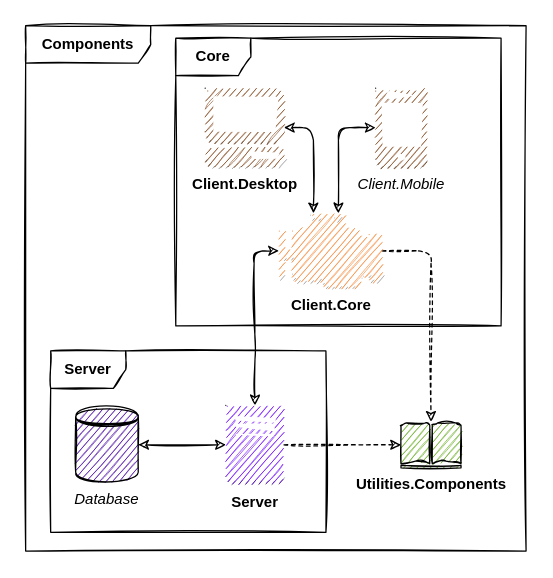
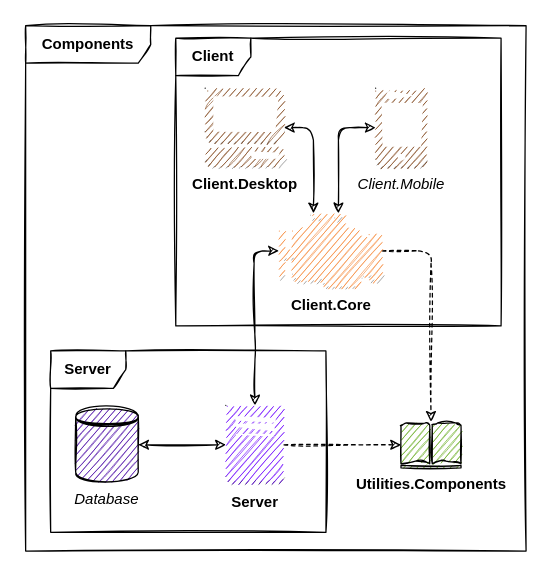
(213, 57) -> (213, 57)
